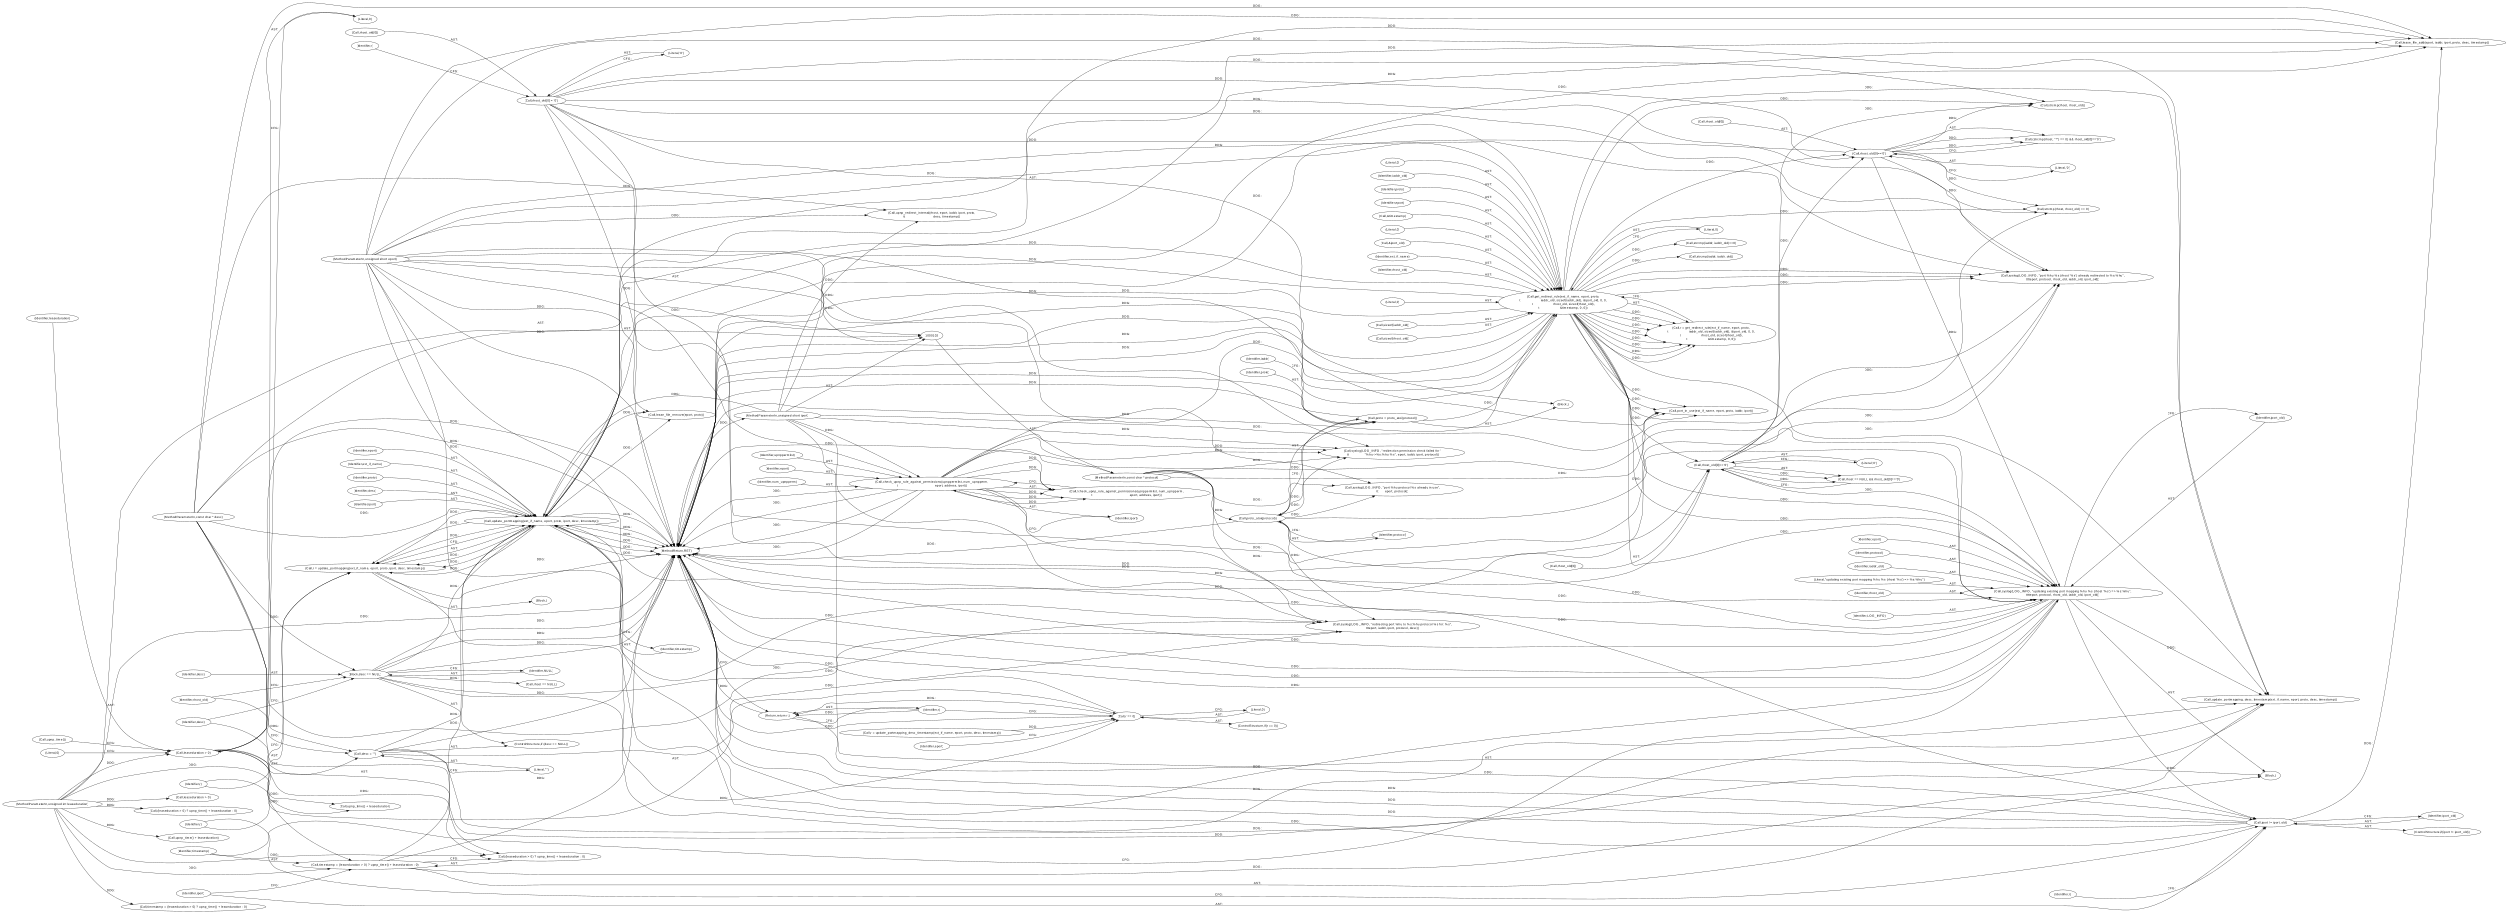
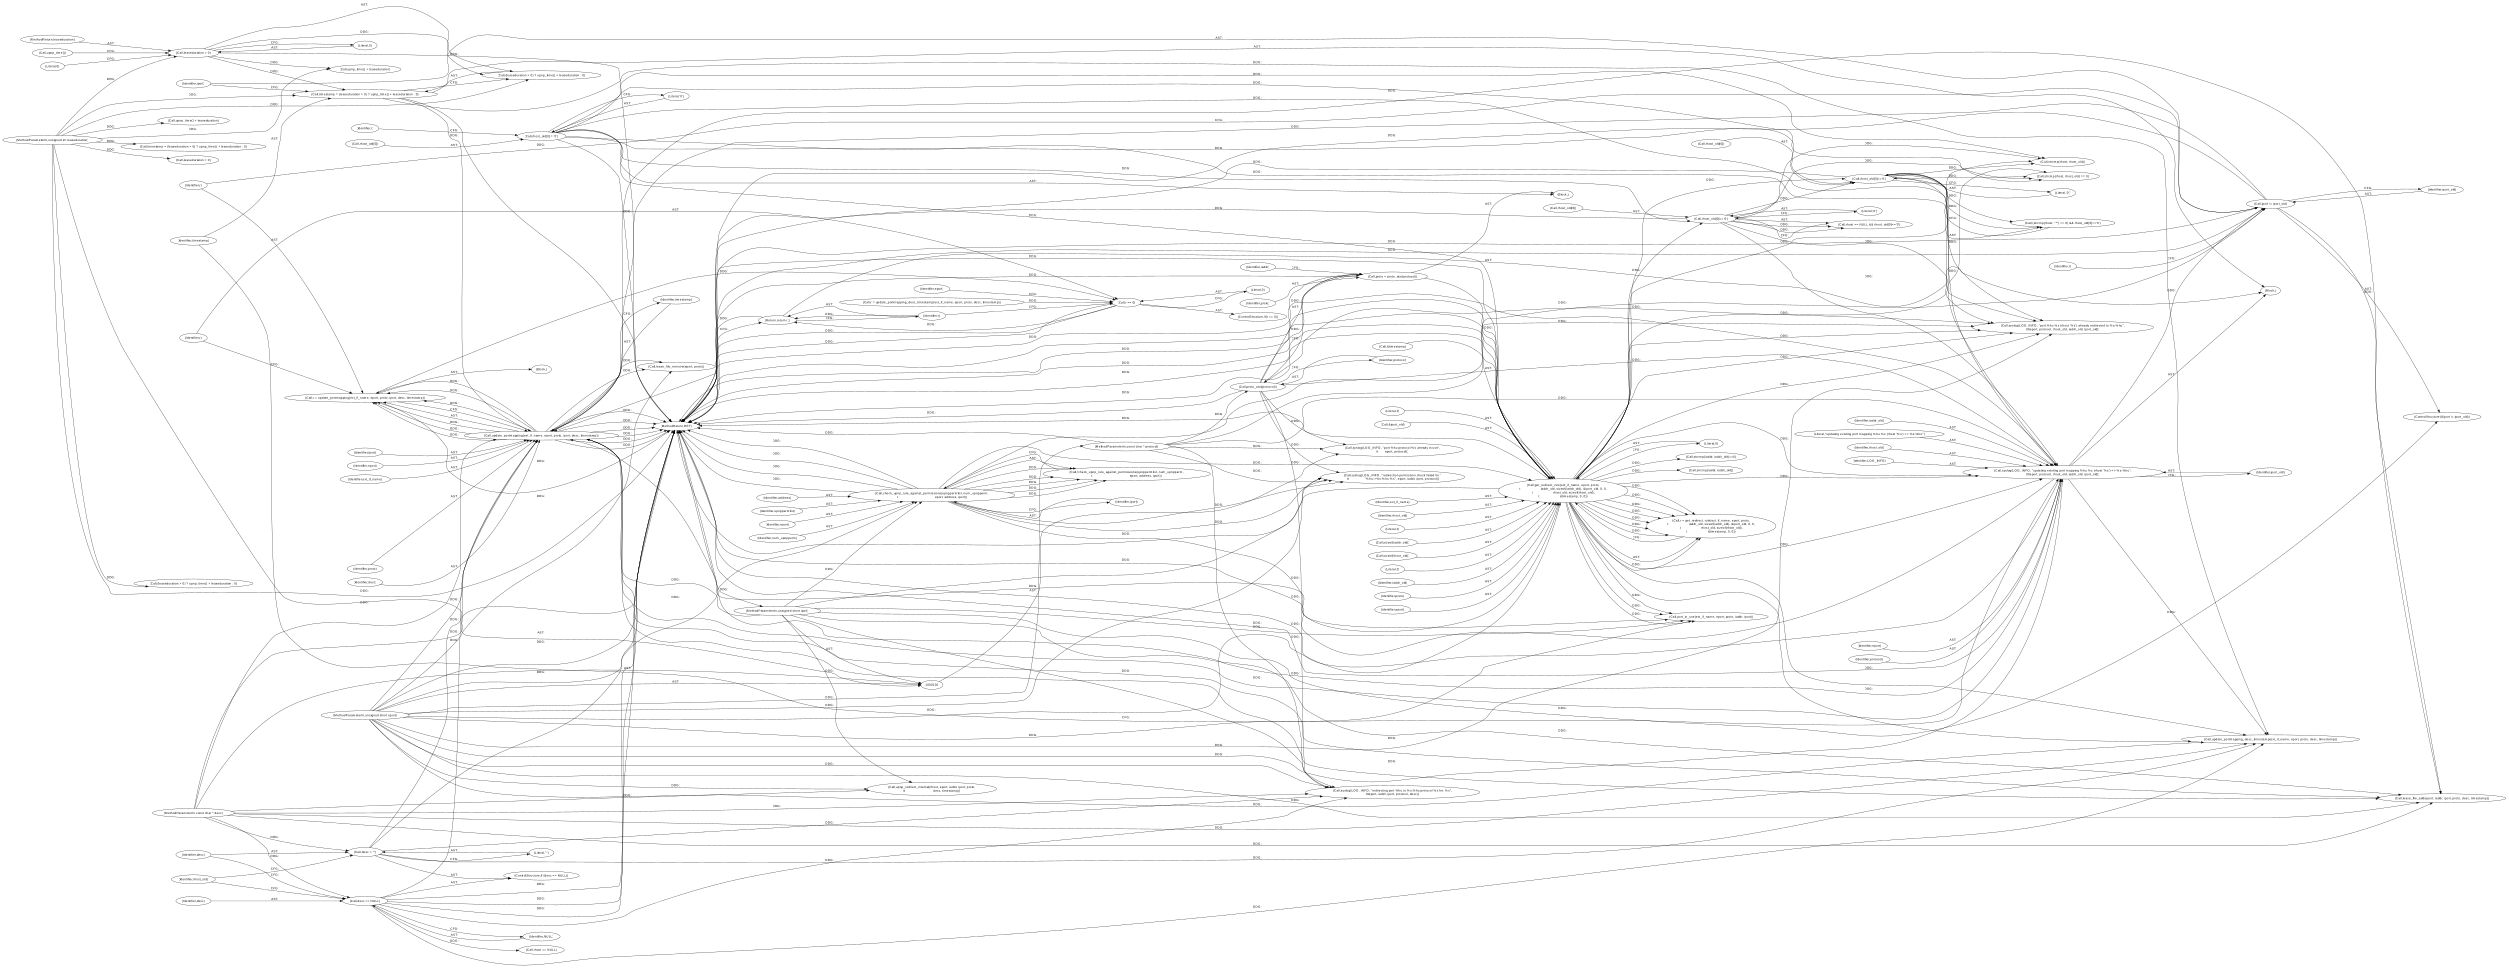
(53, 318) -> (53, 40)
none -> (777, 498)
(365, 674) -> (365, 901)
(1368, 771) -> (1708, 724)
